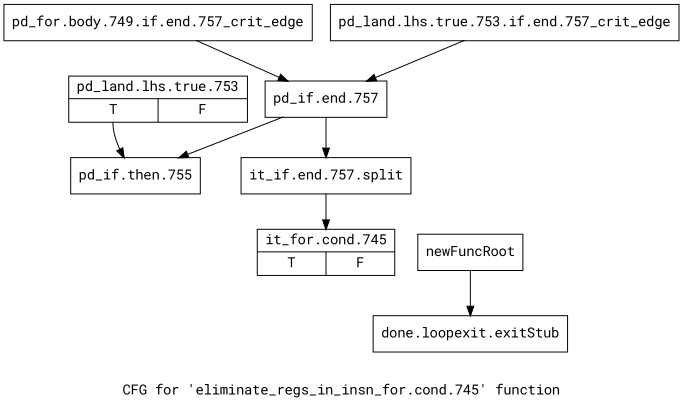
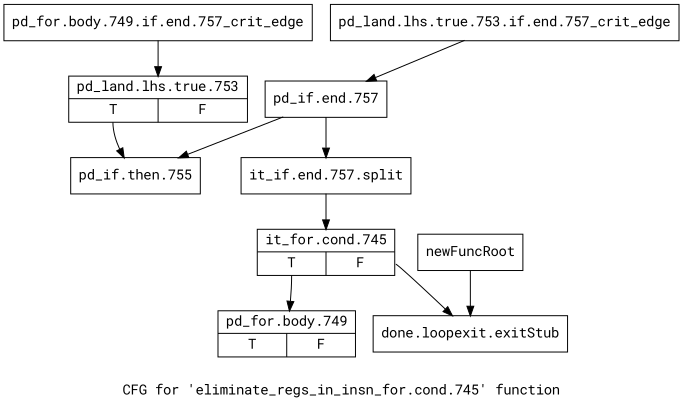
(237, 59) -> (158, 54)
none -> (421, 286)
none -> (287, 334)
